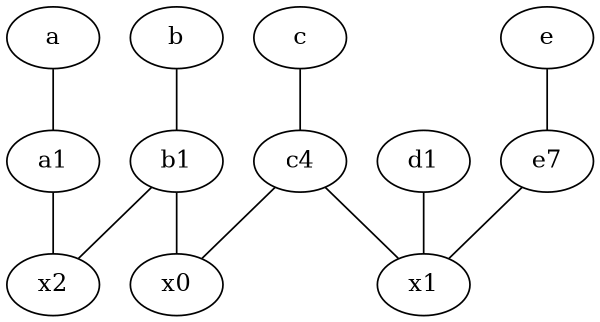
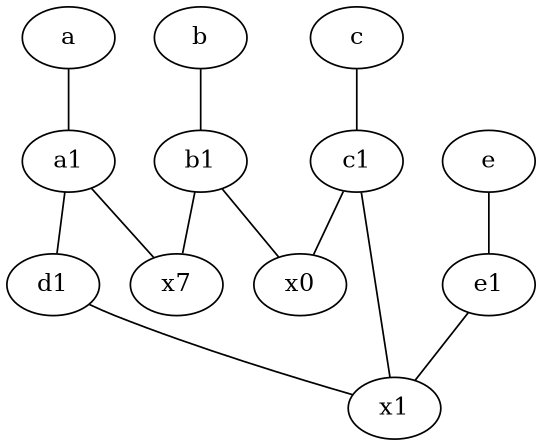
(300, 161) -> (357, 161)
(547, 161) -> (489, 285)
none -> (61, 223)
(53, 285) -> (177, 285)
